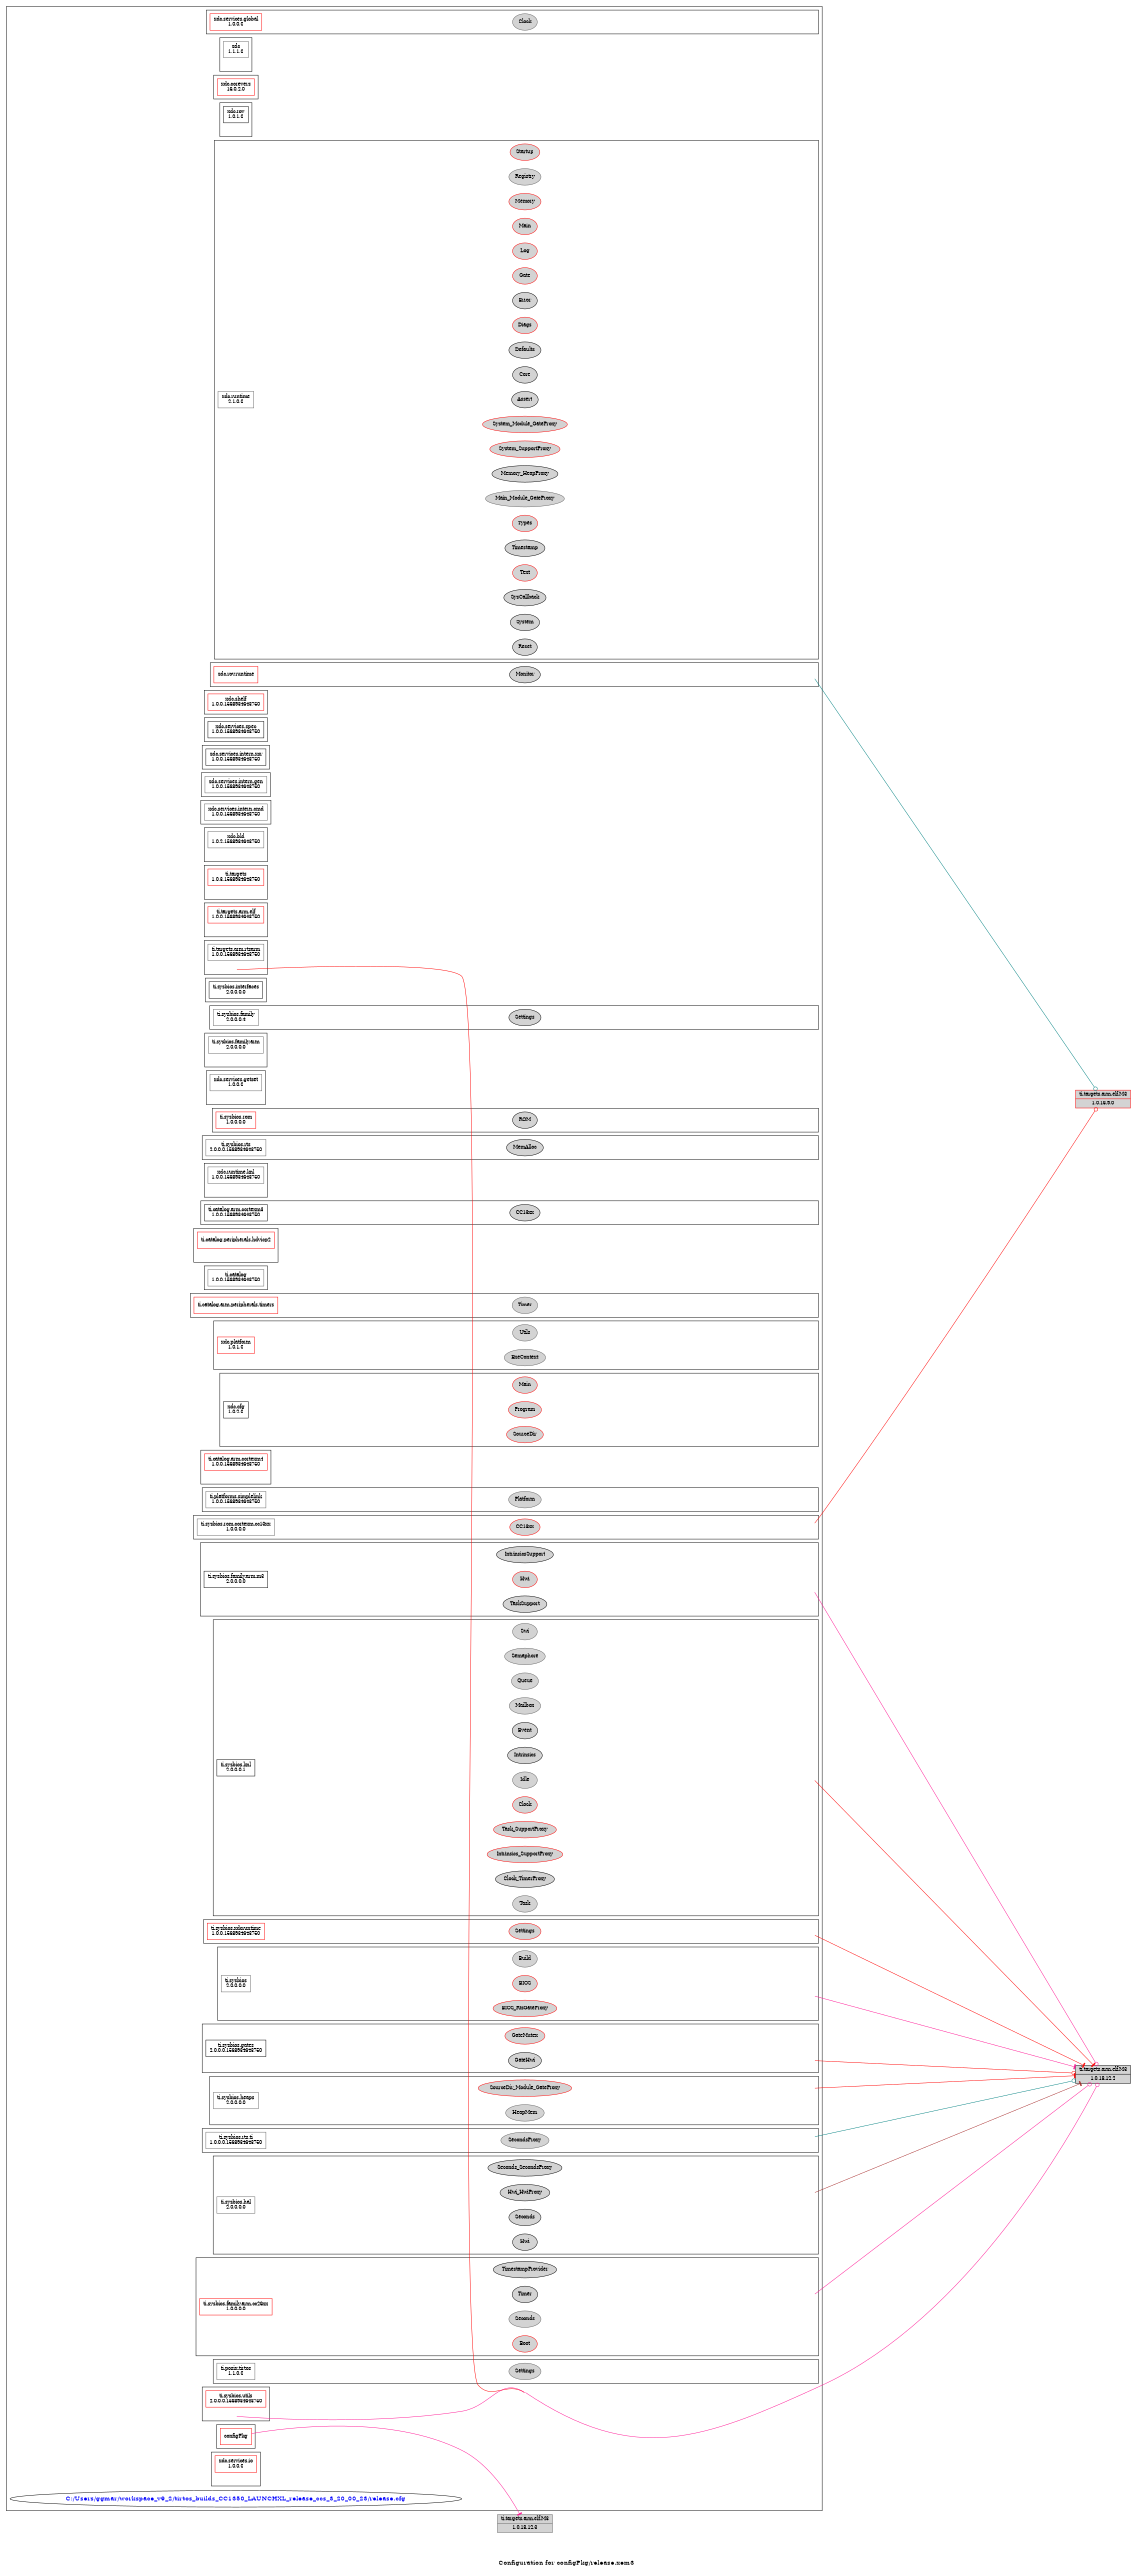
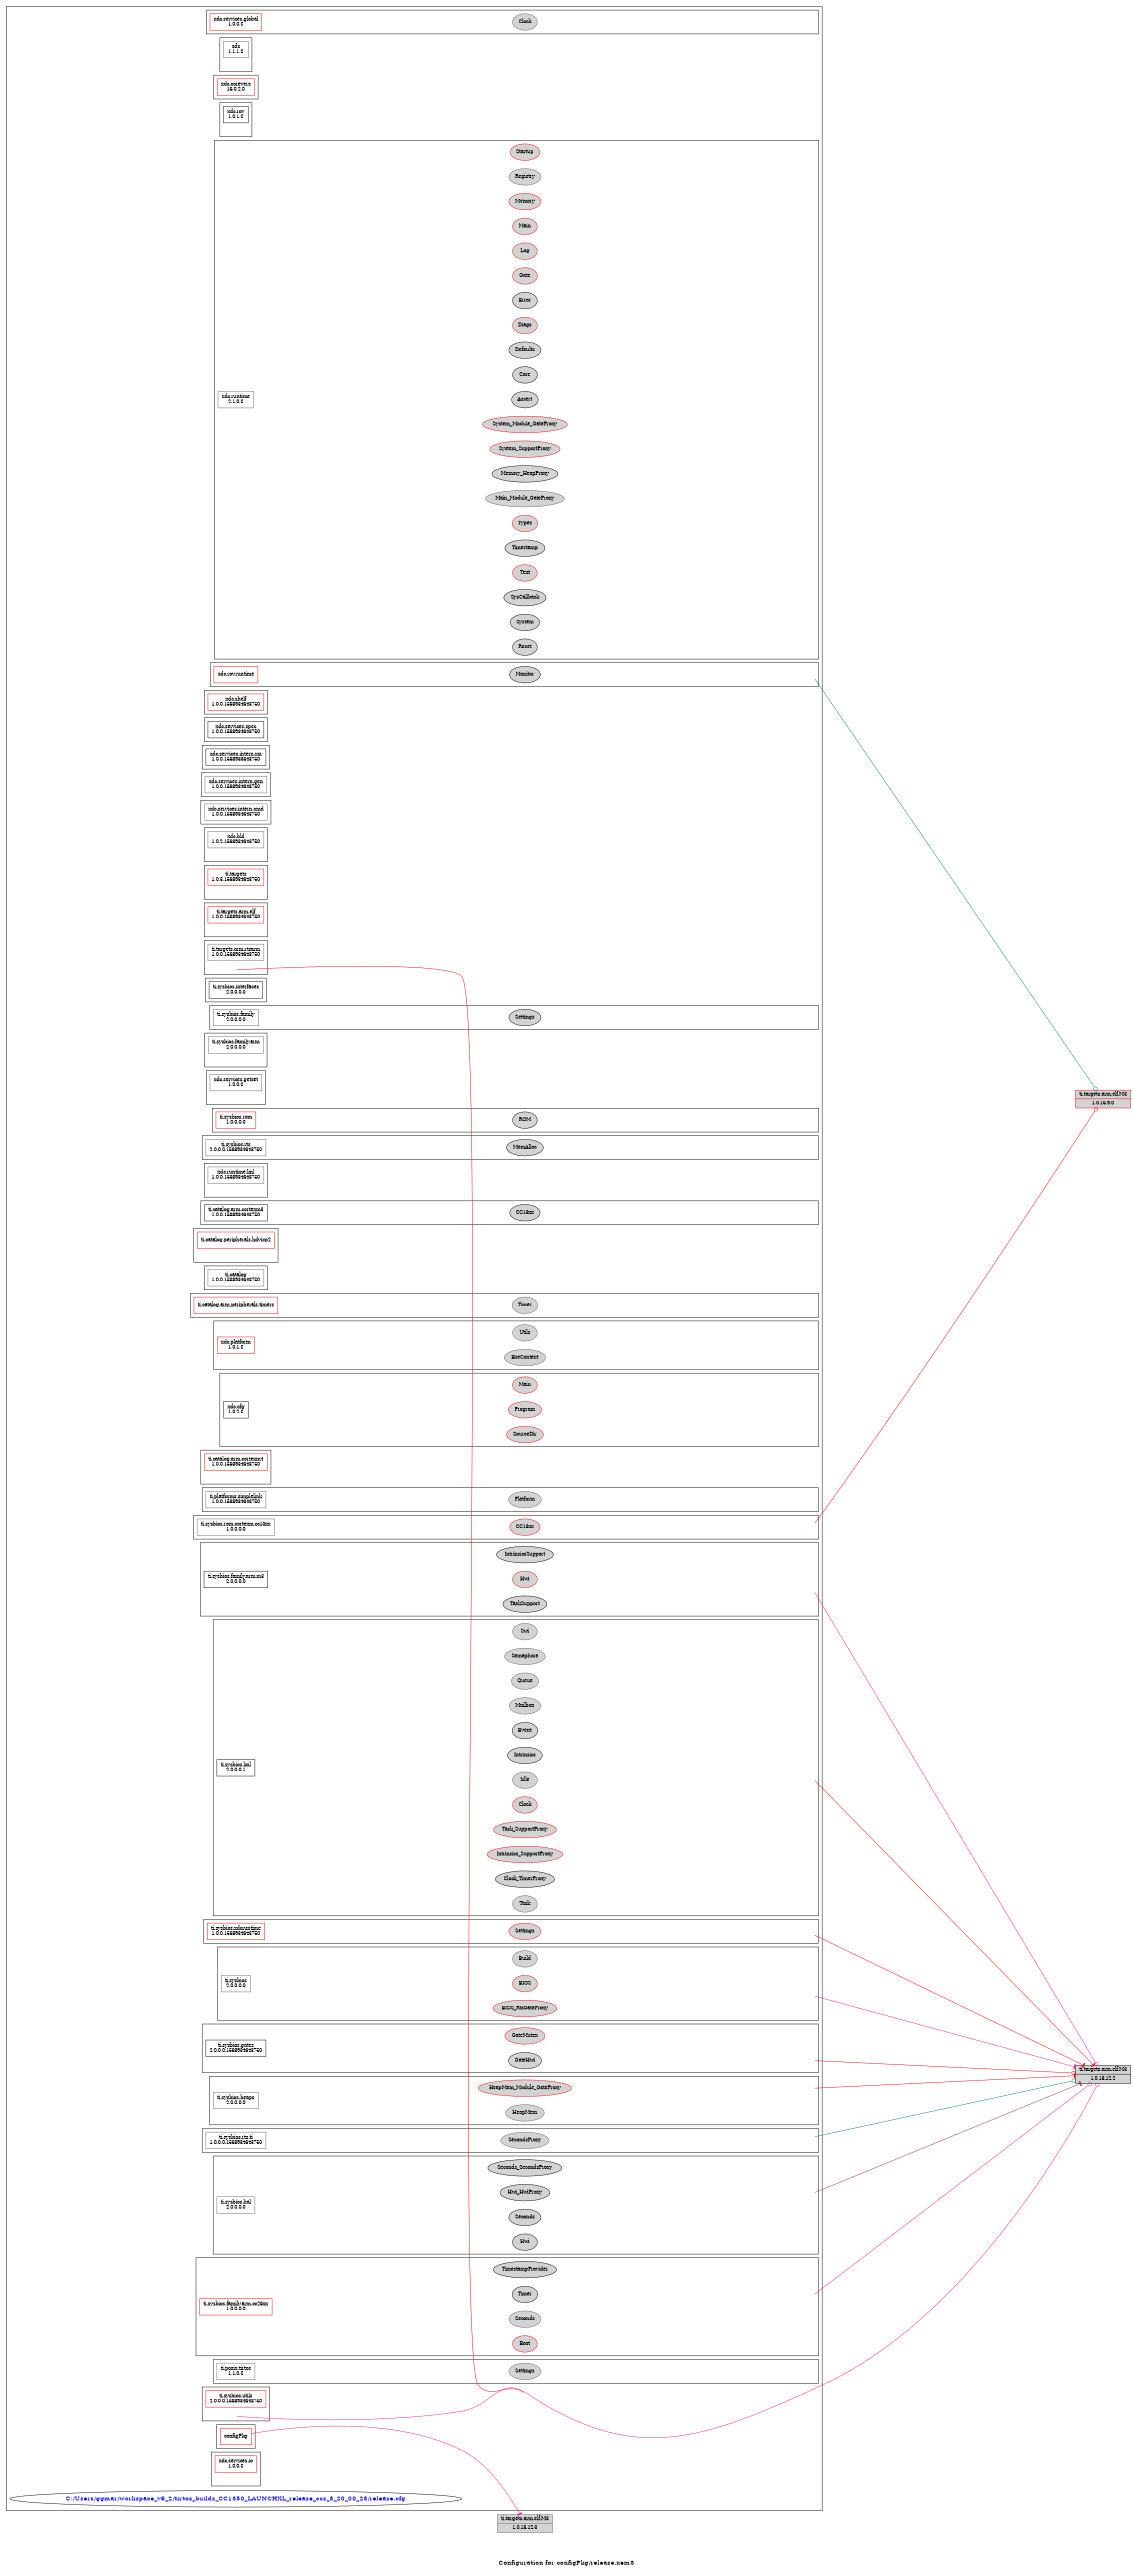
(236, 757) -> (236, 757)
(236, 1018) -> (236, 1018)
(525, 2088) -> (525, 2088)
